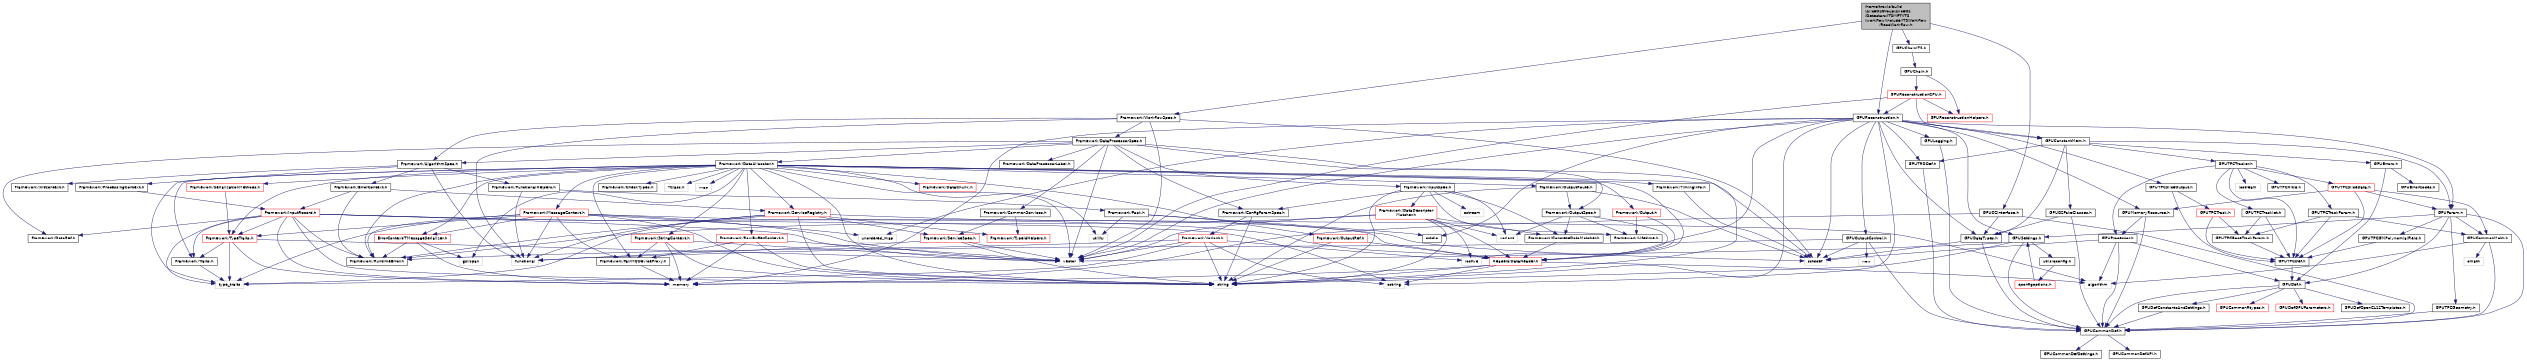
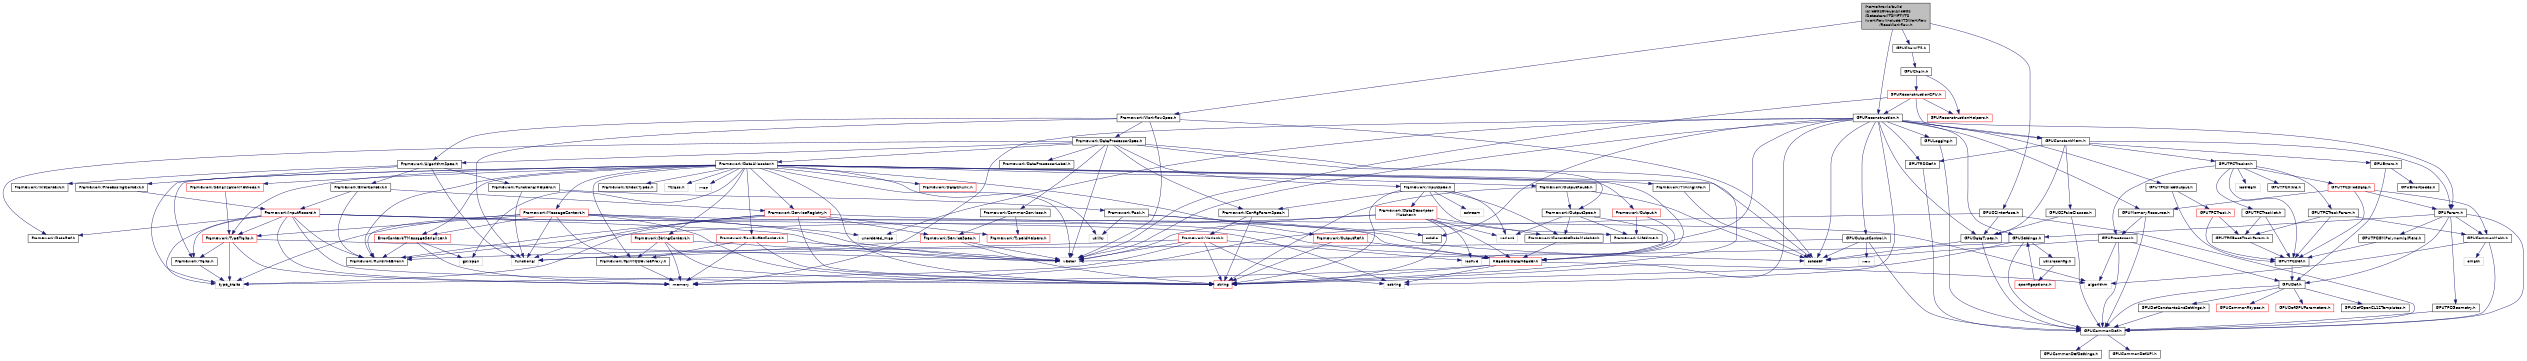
(1223, 285) -> (1223, 285)
